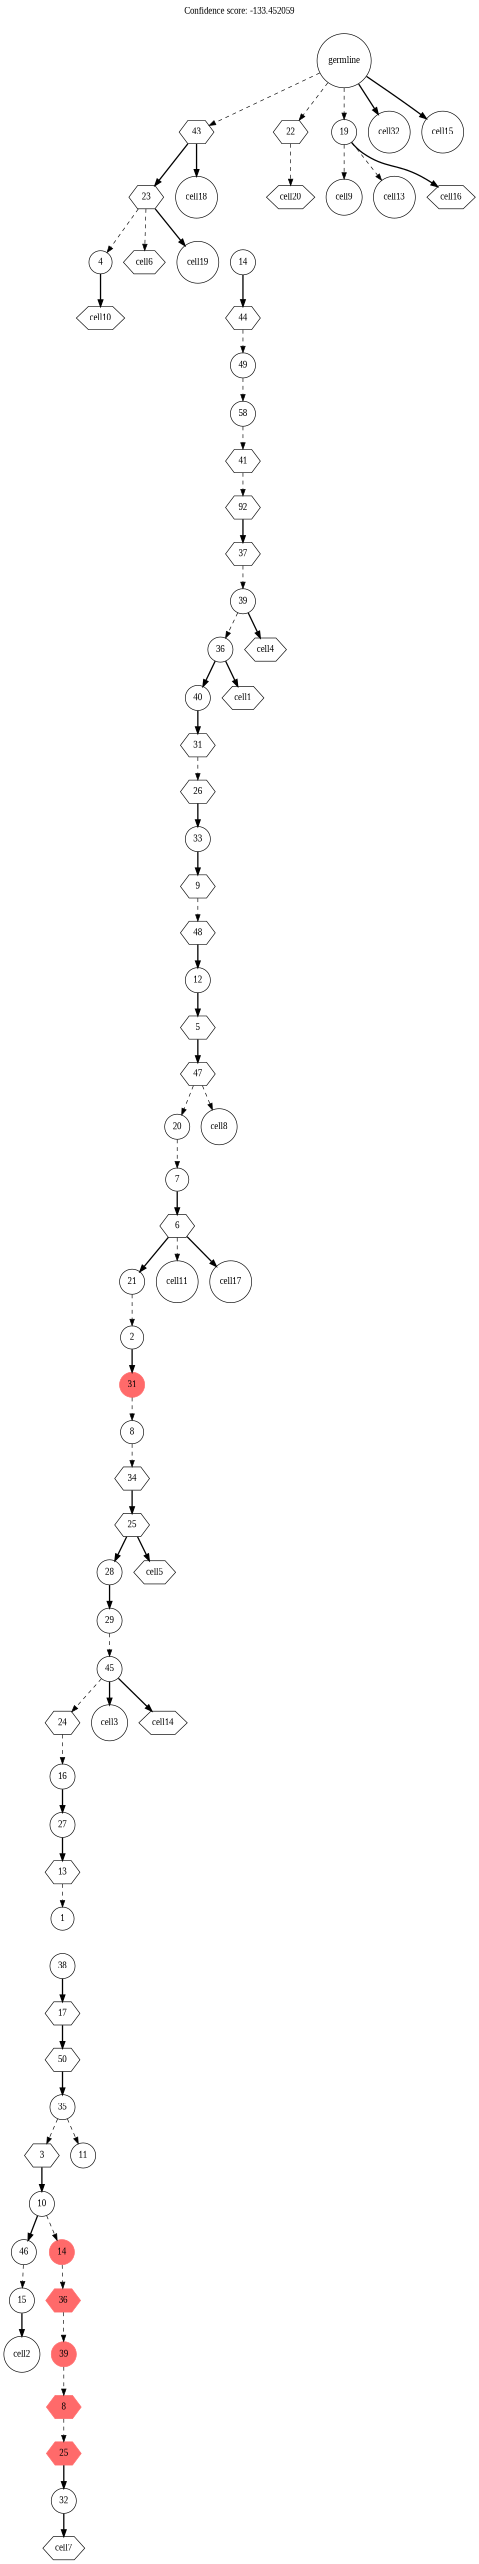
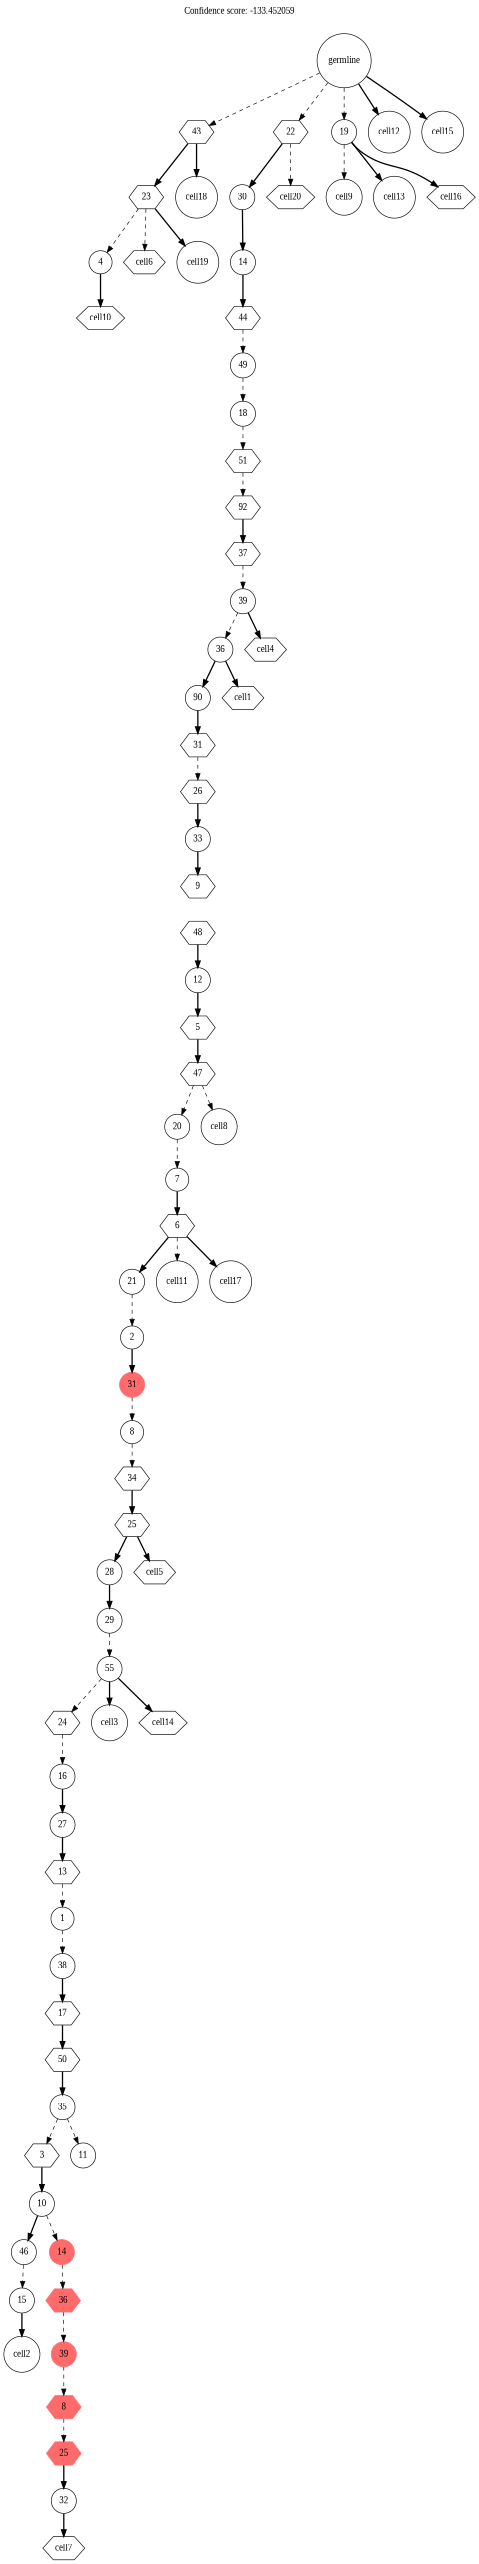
(389, 132) -> (389, 132)
(365, 159) -> (365, 159)
none -> (242, 197)
(243, 414) -> (243, 414)
(243, 461) -> (243, 461)
(198, 698) -> (198, 698)
(198, 906) -> none
(110, 1669) -> (110, 1669)
none -> (63, 1939)
